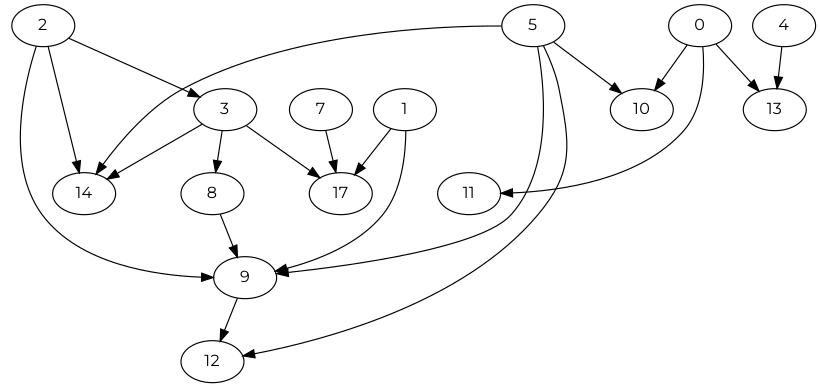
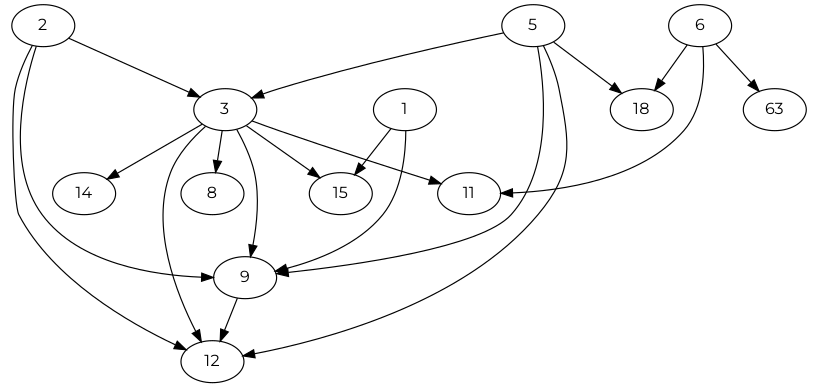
(700, 26) -> (700, 26)
(784, 26) -> none
(284, 51) -> (383, 60)
(62, 104) -> (28, 229)
(321, 110) -> none
(642, 110) -> (642, 110)
(775, 110) -> (775, 110)
none -> (341, 151)
(341, 194) -> (341, 194)
none -> (164, 225)
(227, 230) -> (256, 186)
